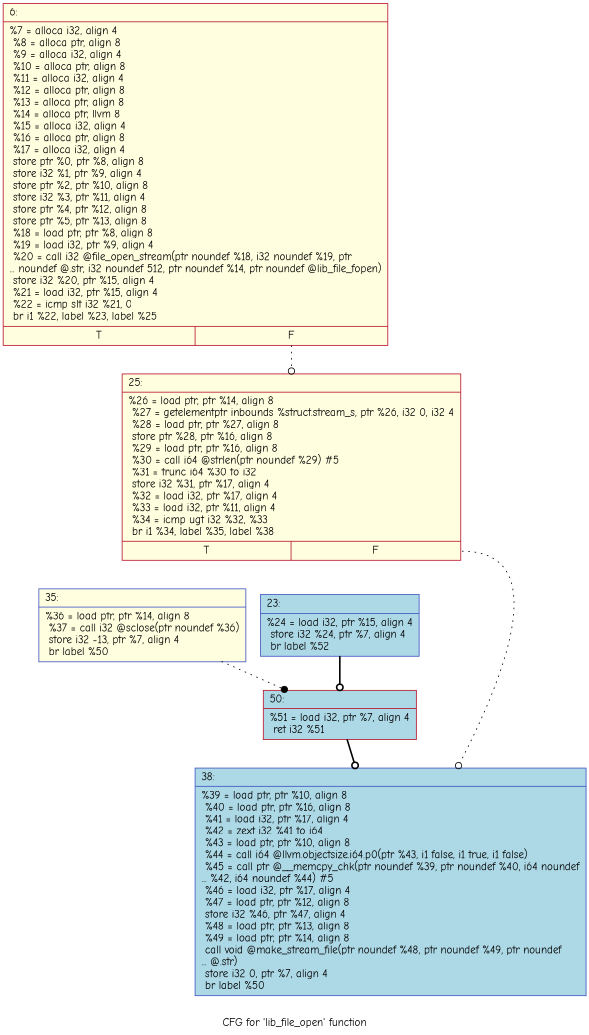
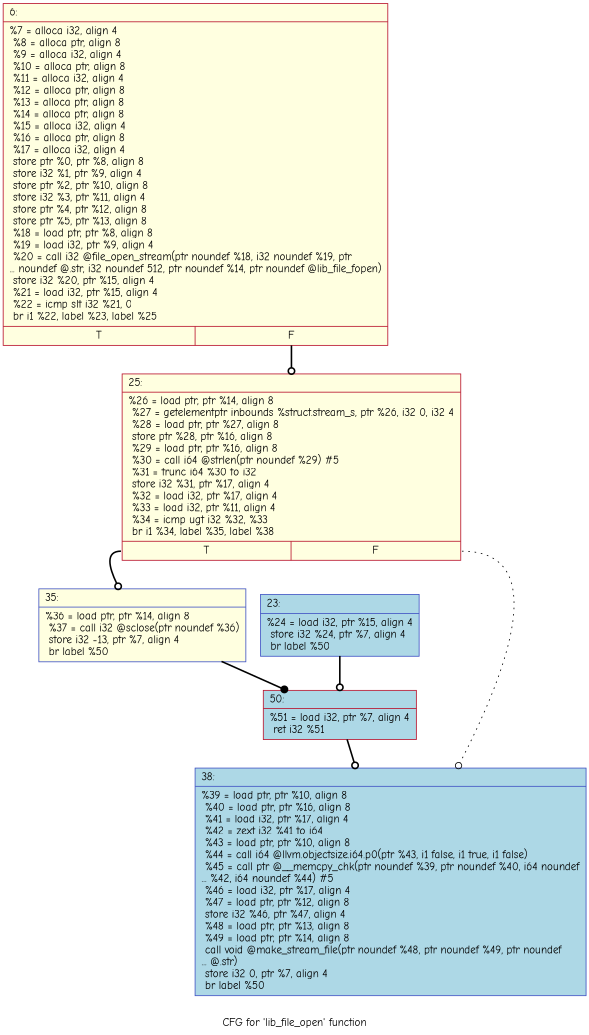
(65, 114) -> (67, 114)
(291, 357) -> (291, 357)
none -> (110, 564)
(298, 646) -> (299, 646)
(251, 675) -> (251, 675)
